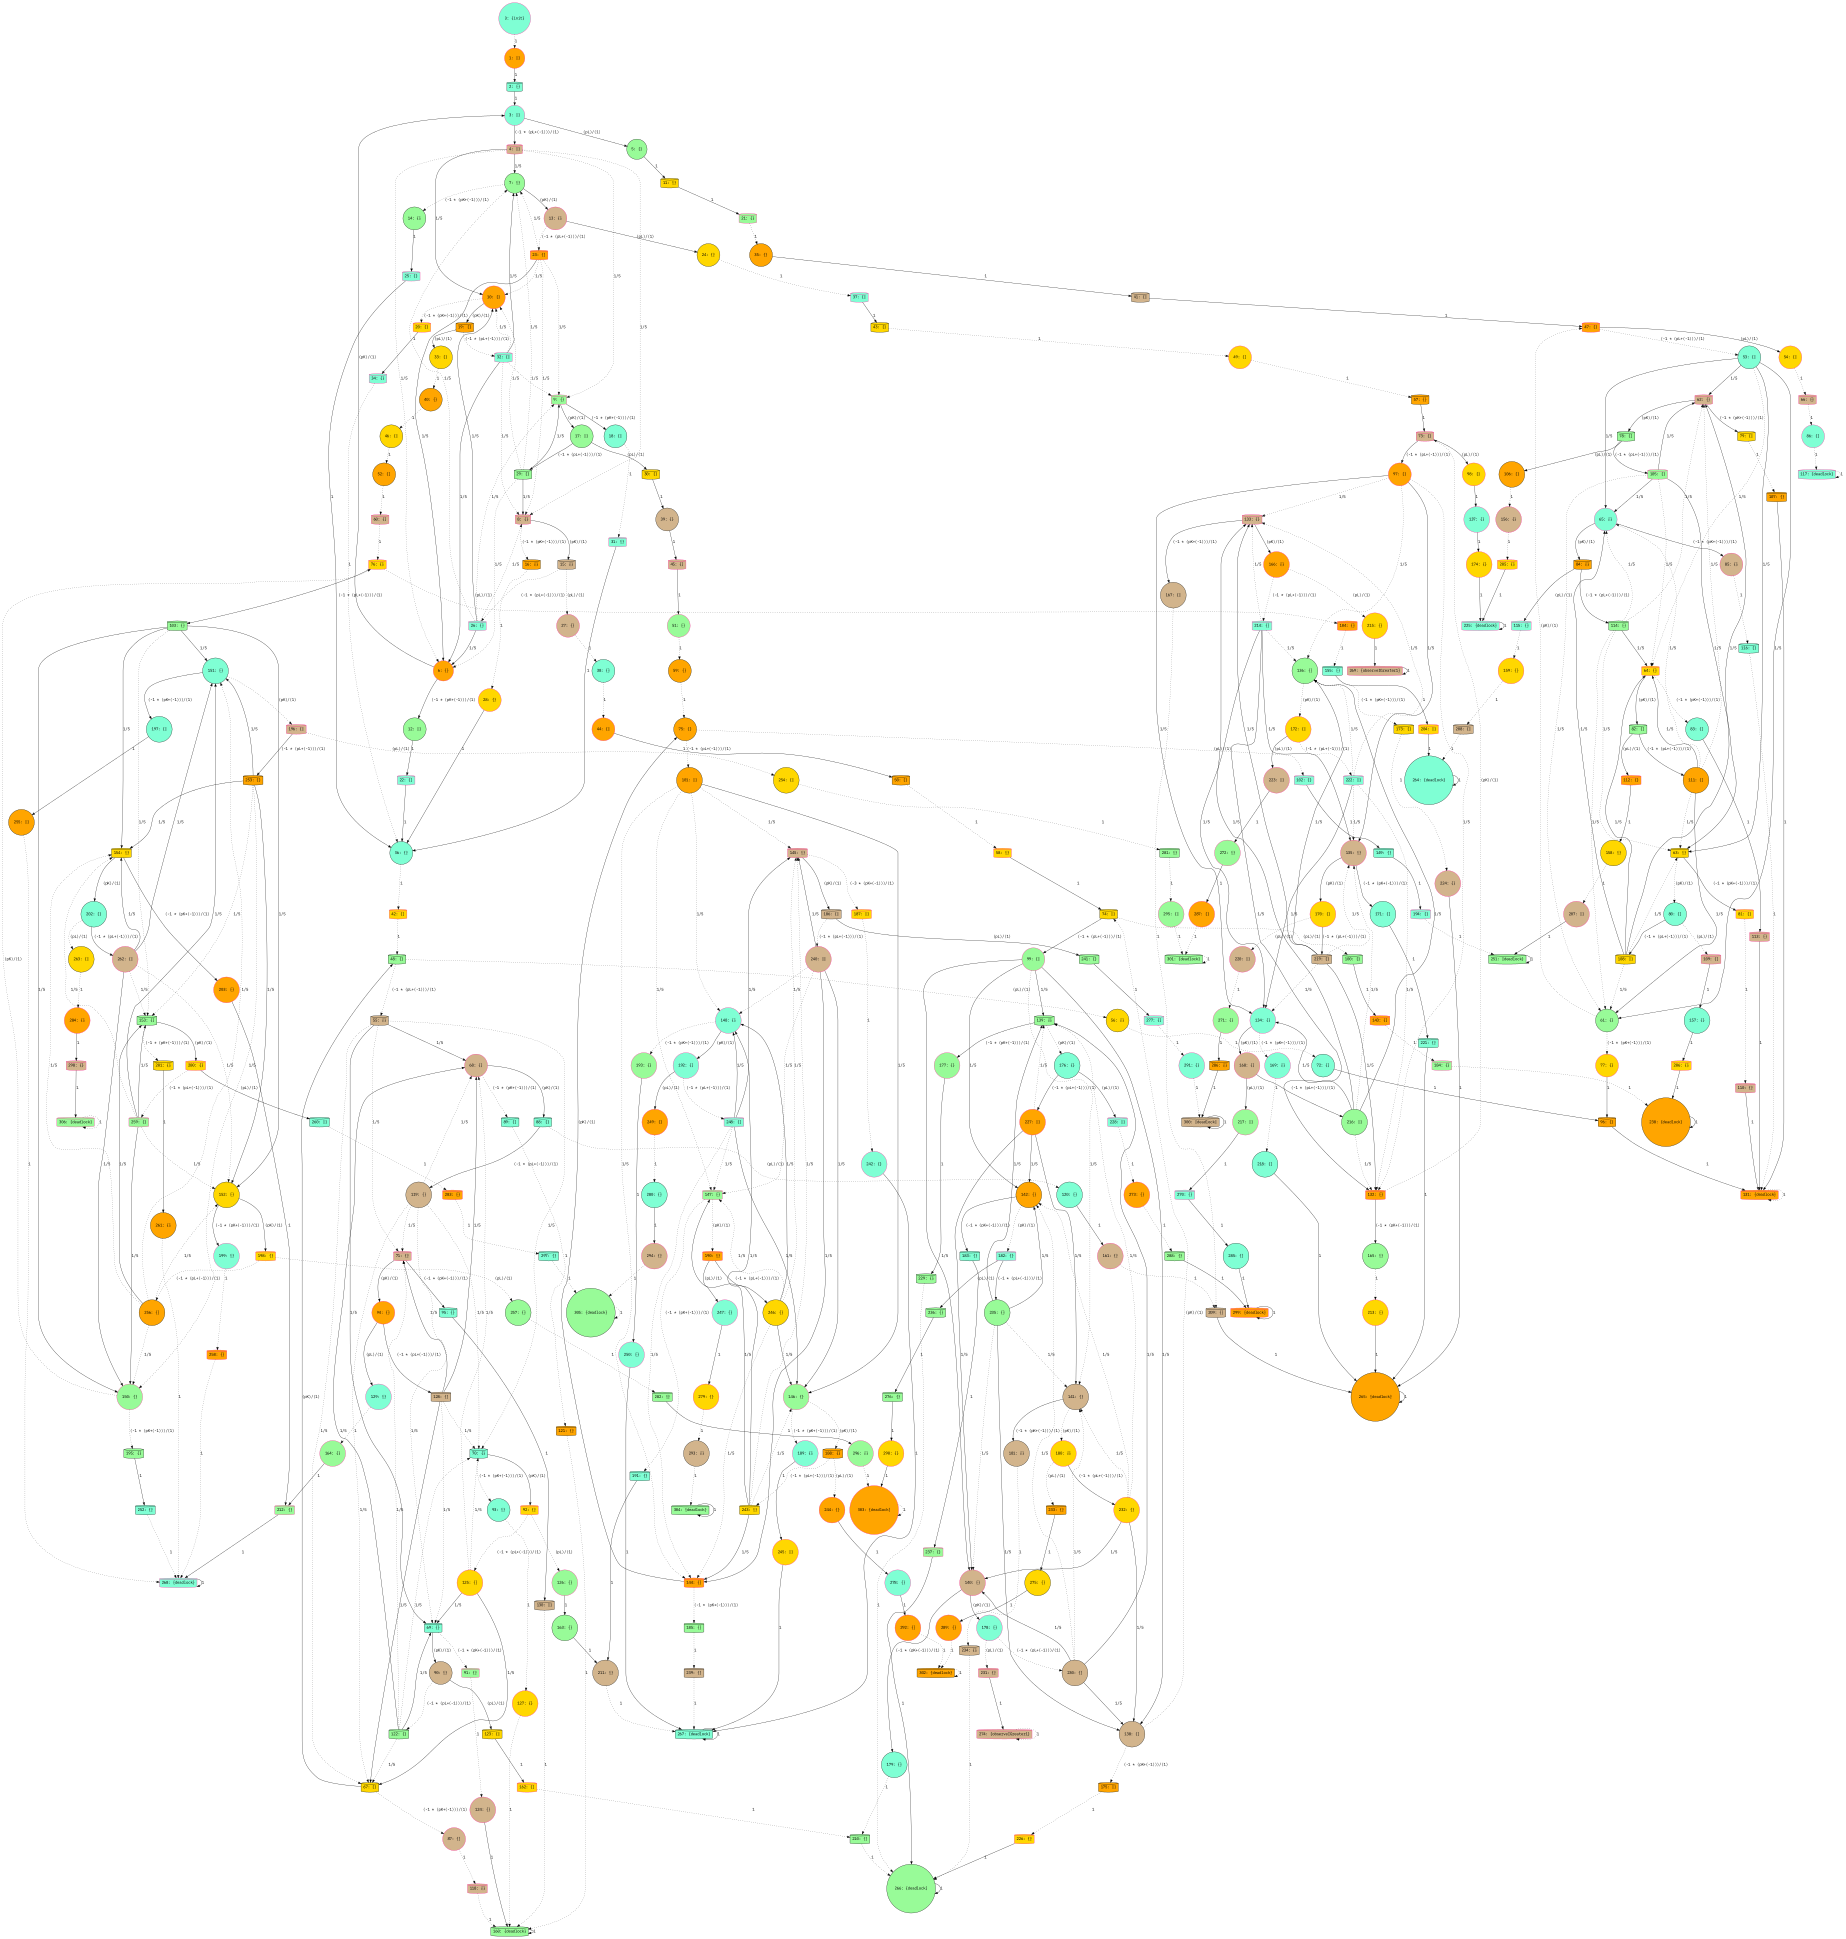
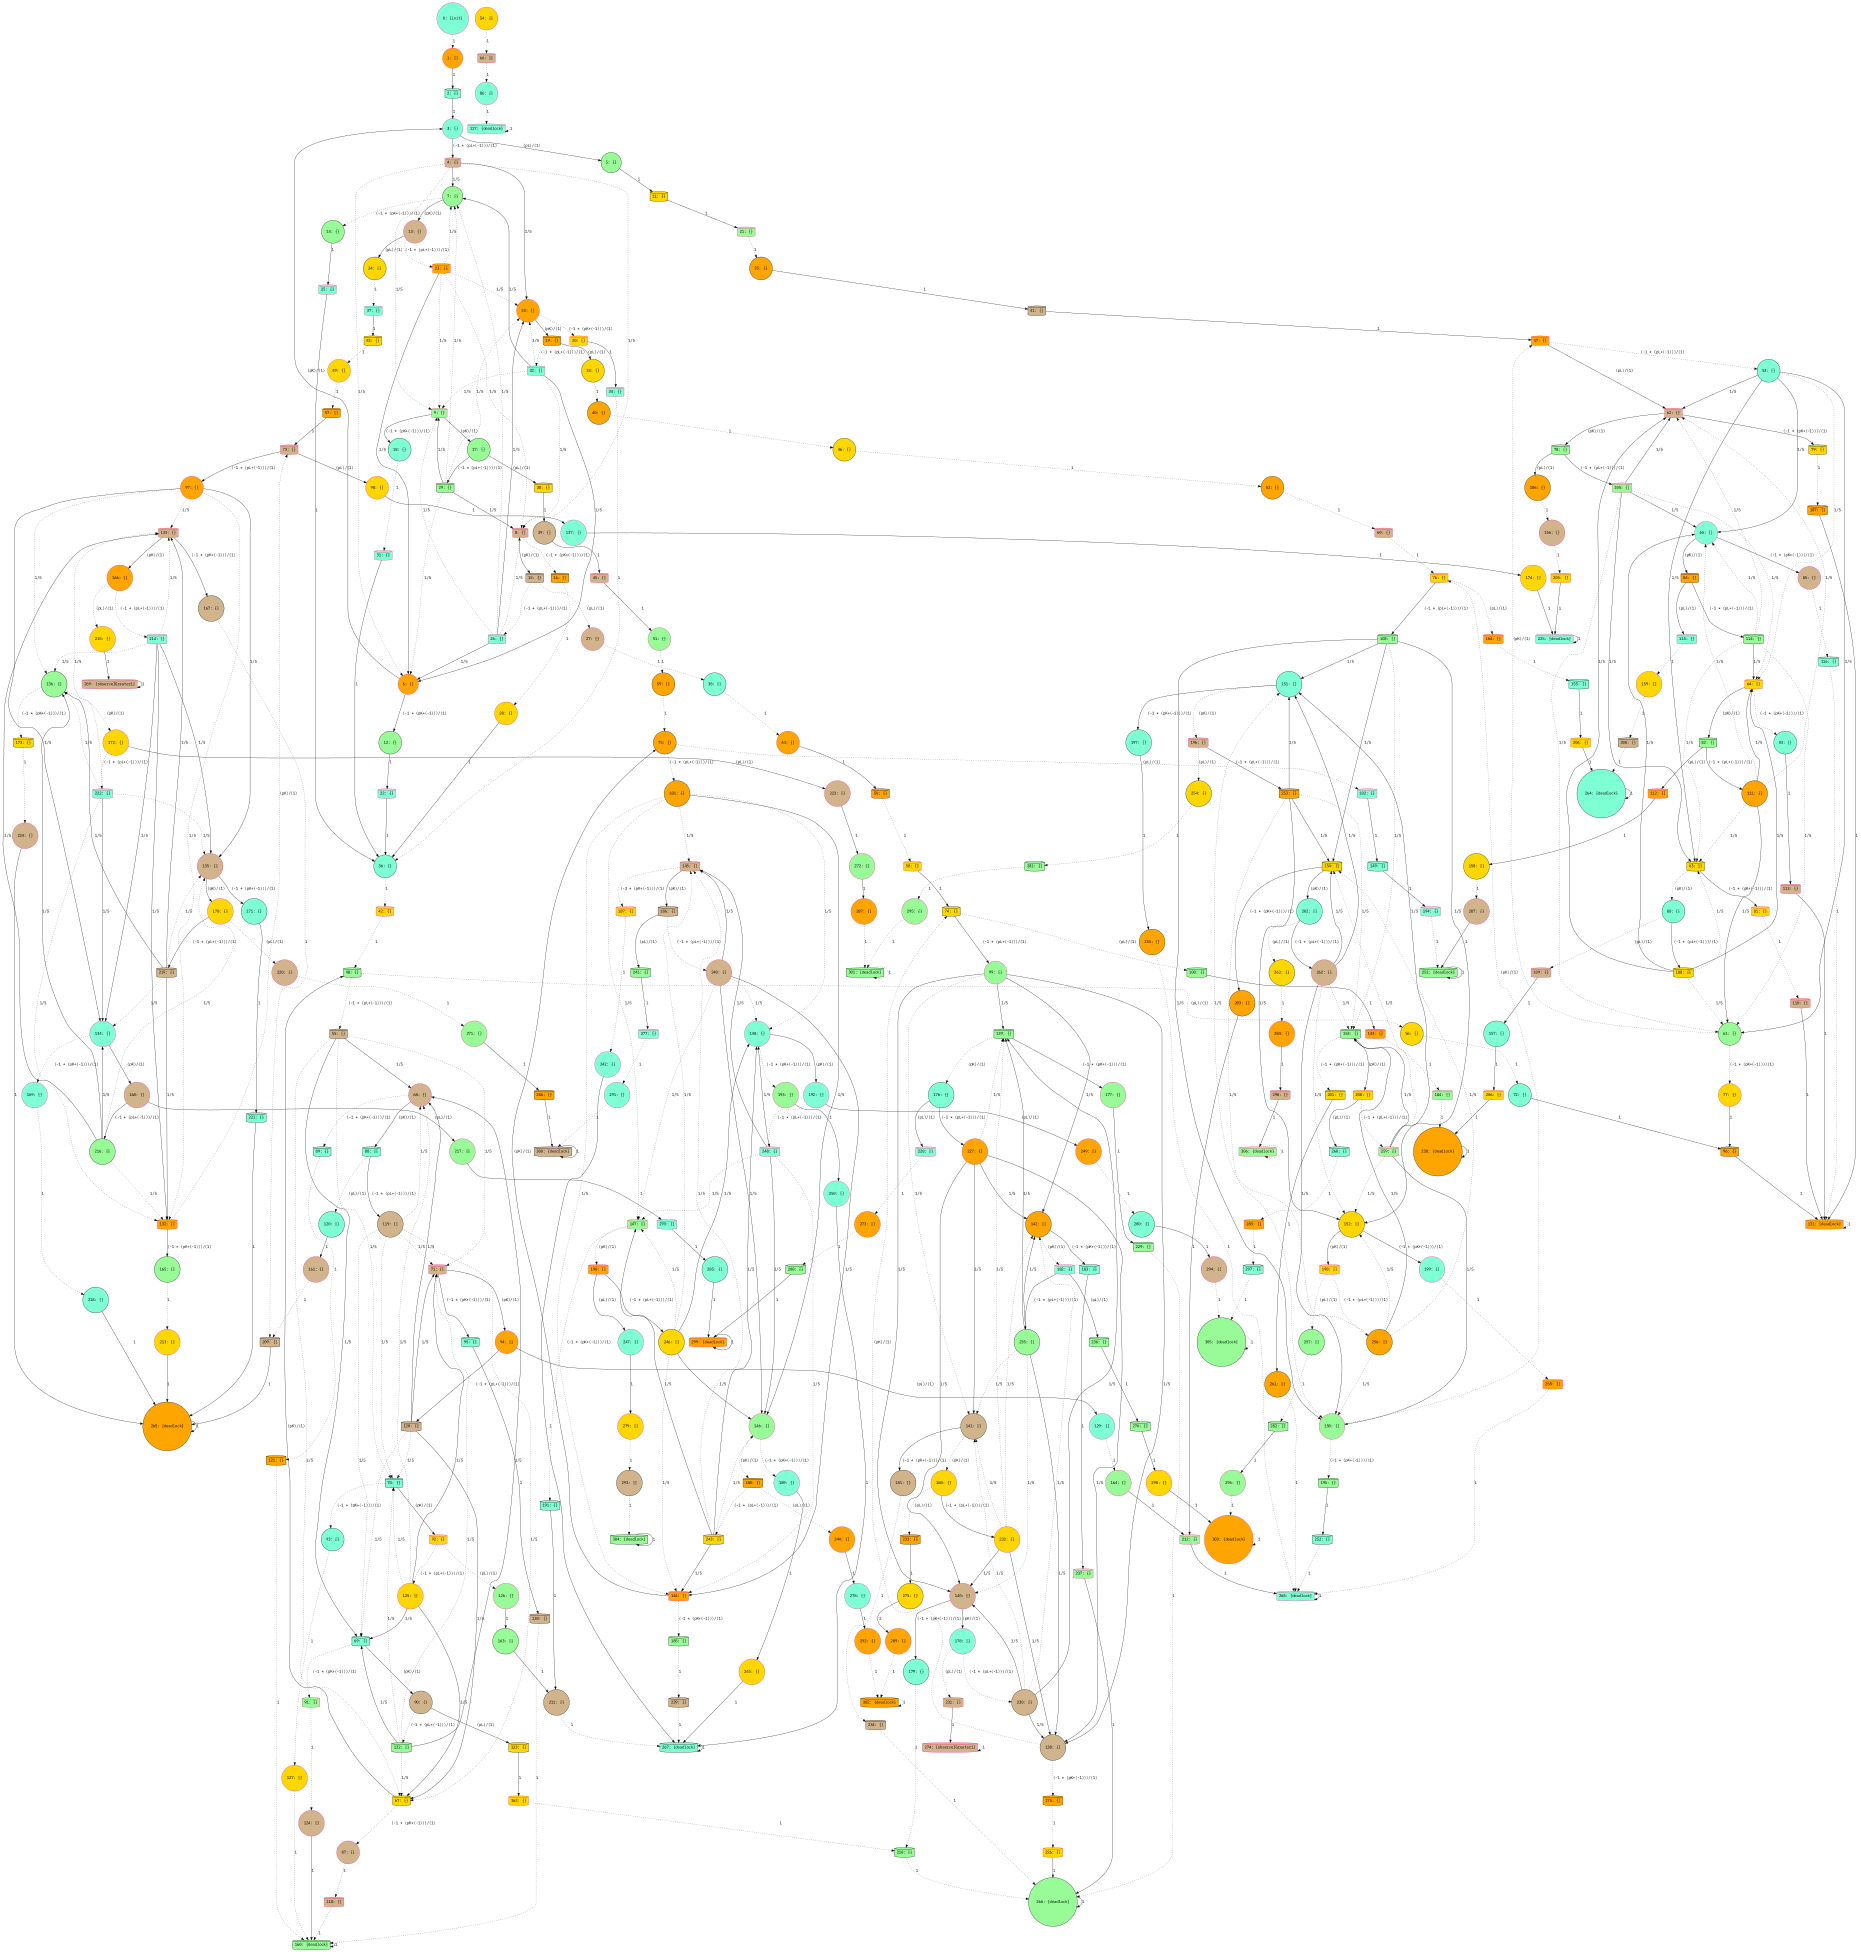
(1690, 332) -> (1606, 376)
(227, 990) -> (1242, 1003)
none -> (1119, 1426)
none -> (458, 1429)
